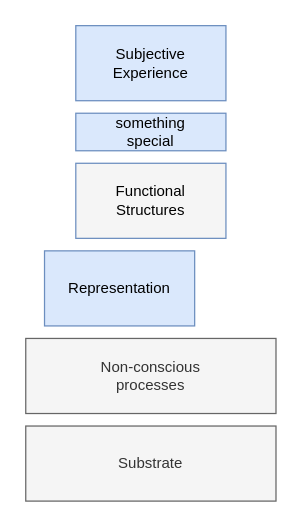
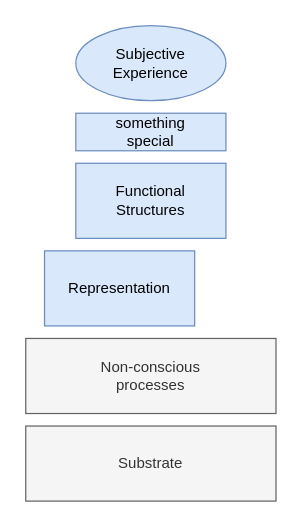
(151, 63) -> (151, 63)
(151, 201) -> (151, 201)
